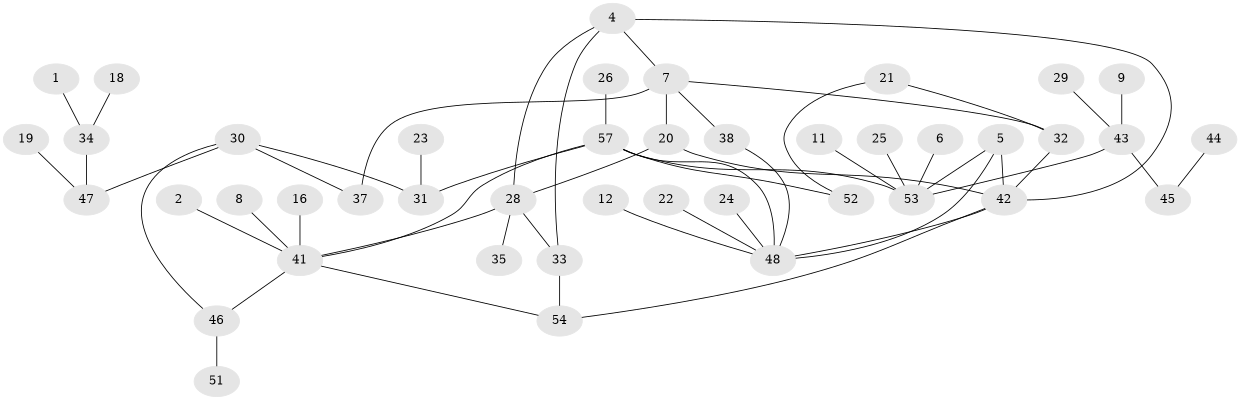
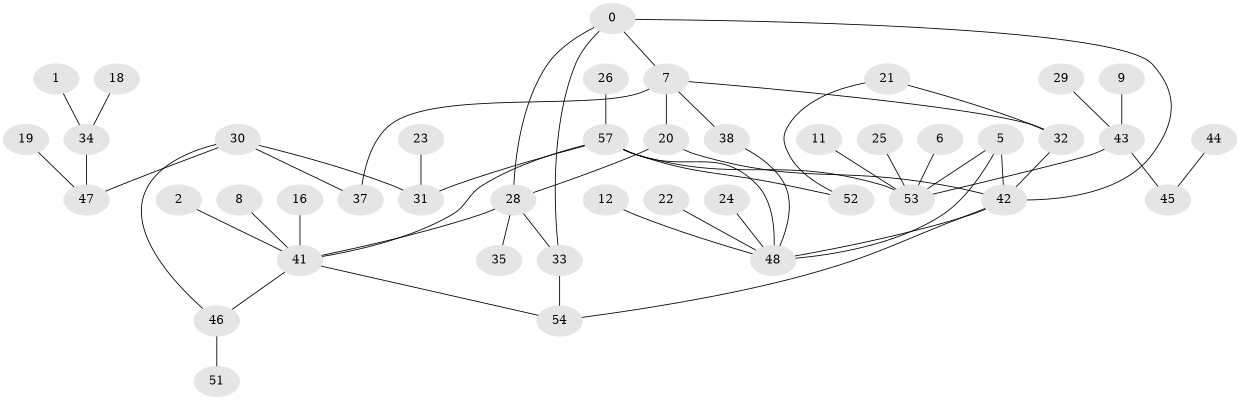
(613, 18) -> (613, 18)
